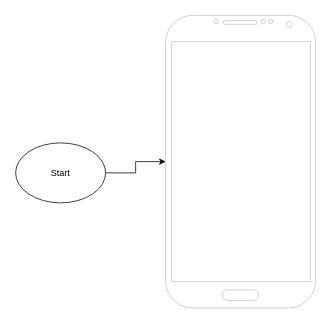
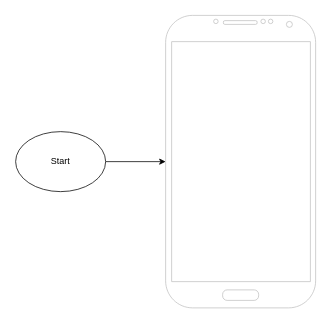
(60, 173) -> (60, 162)
